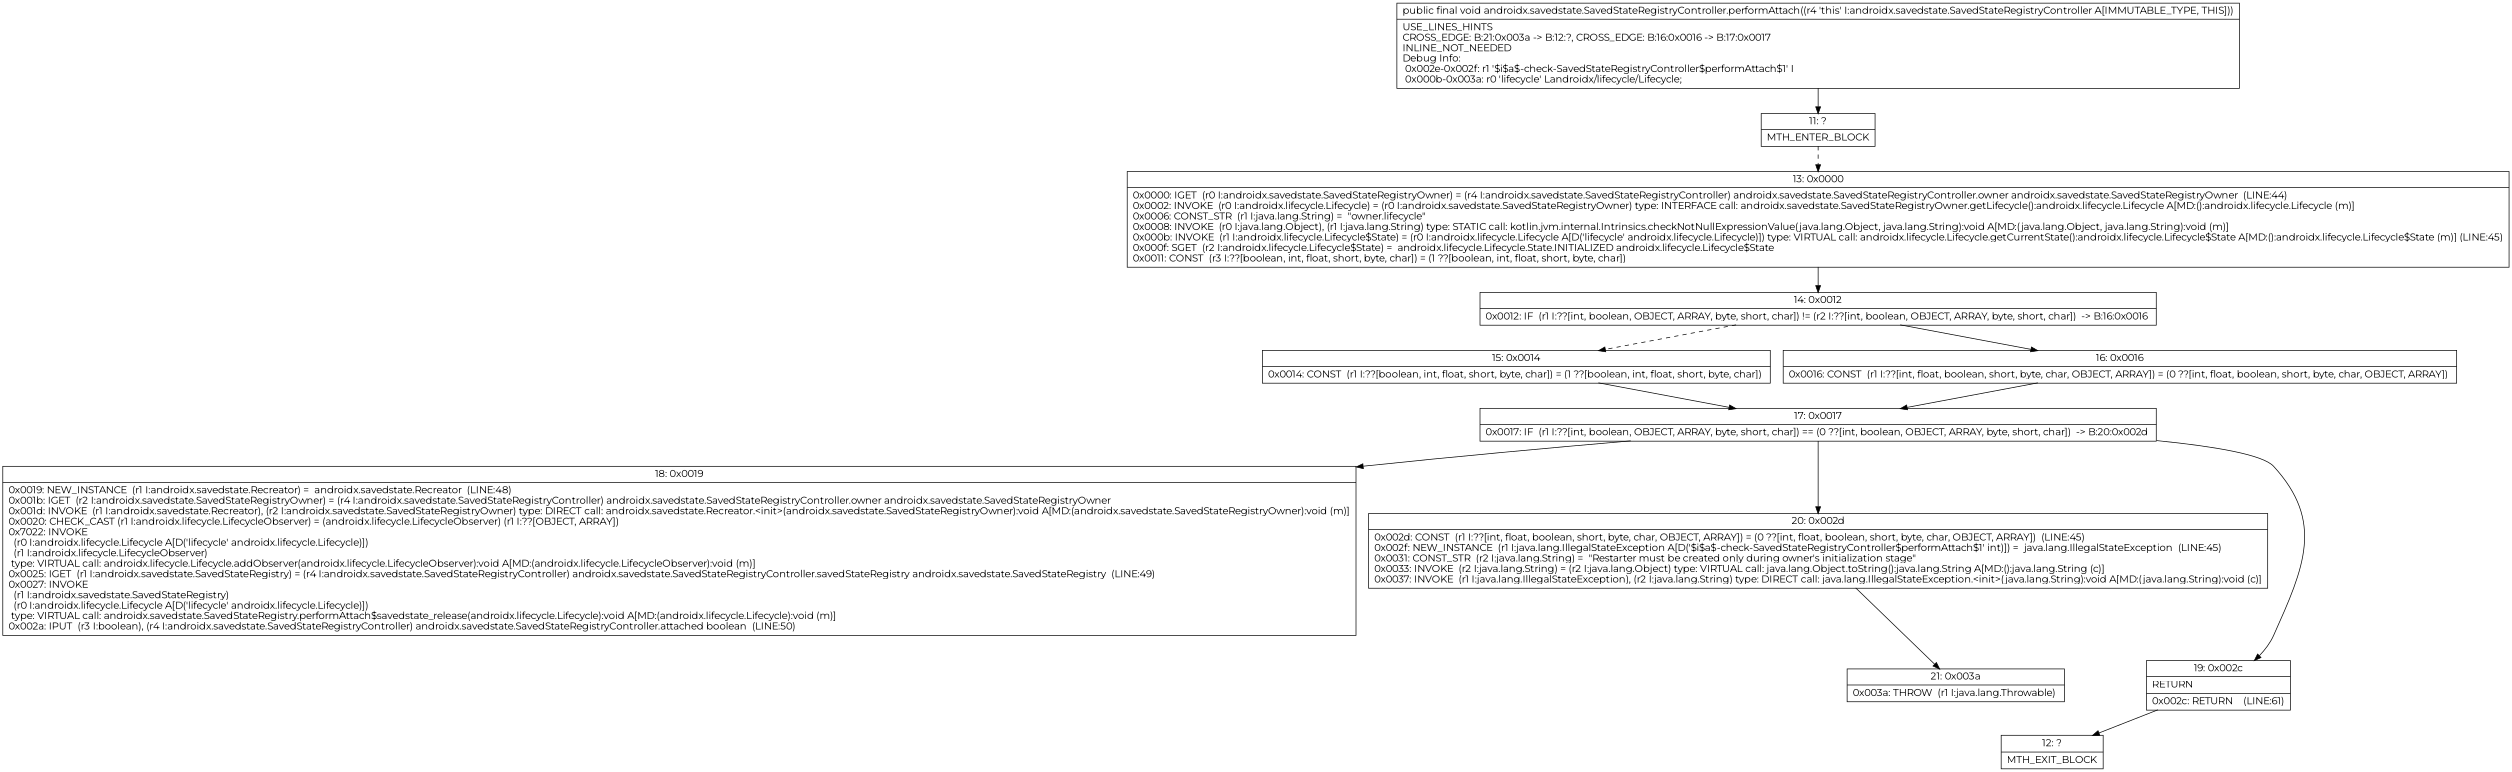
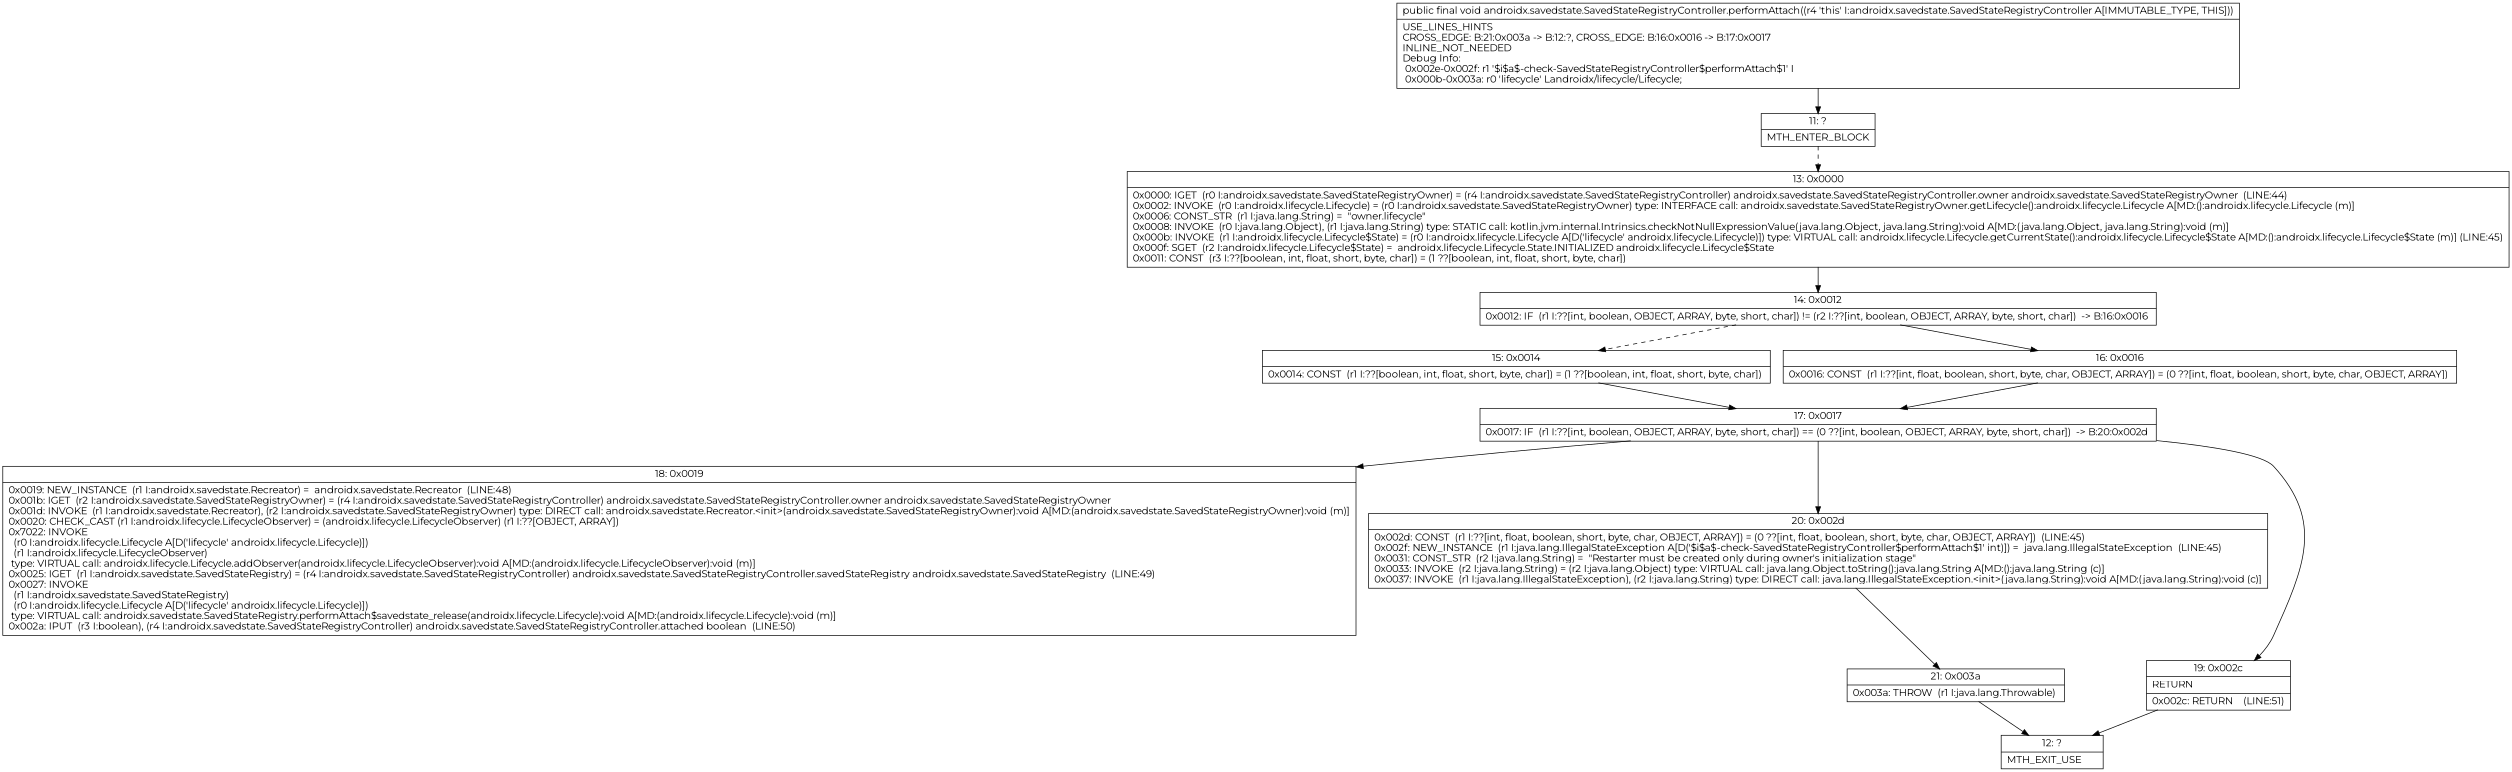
(2218, 701) -> (2218, 701)
none -> (2001, 717)
(2052, 760) -> (2044, 760)
